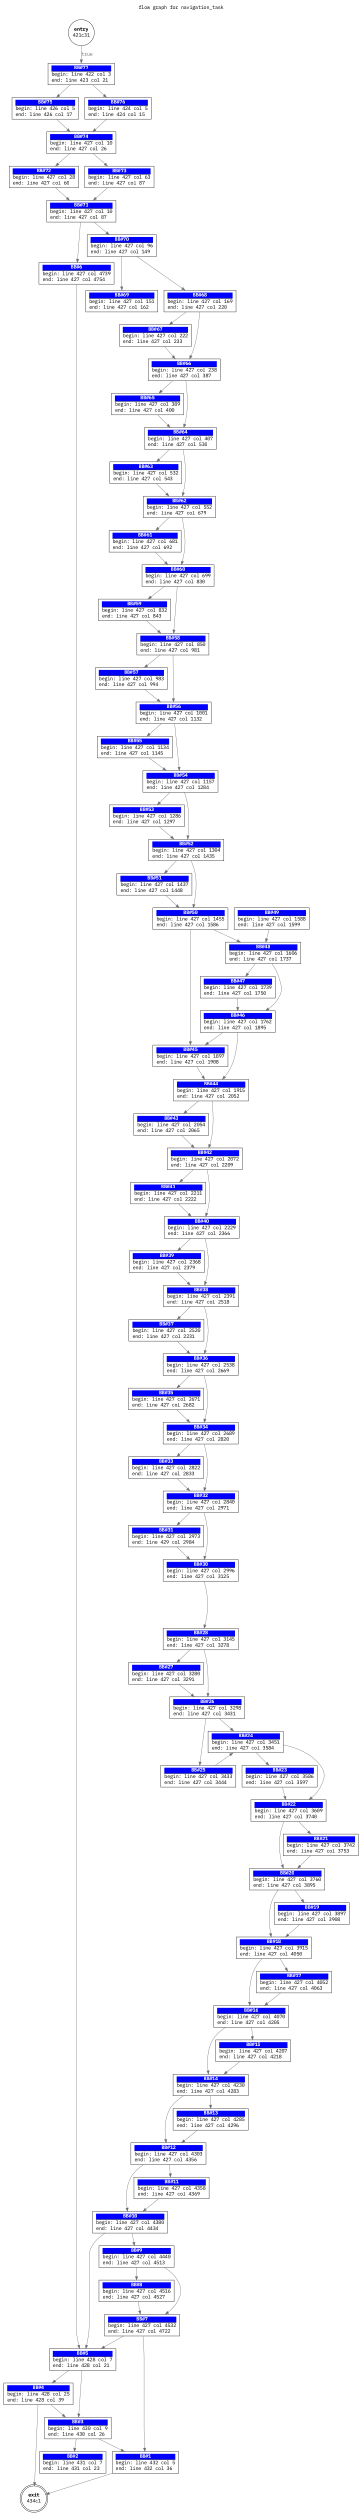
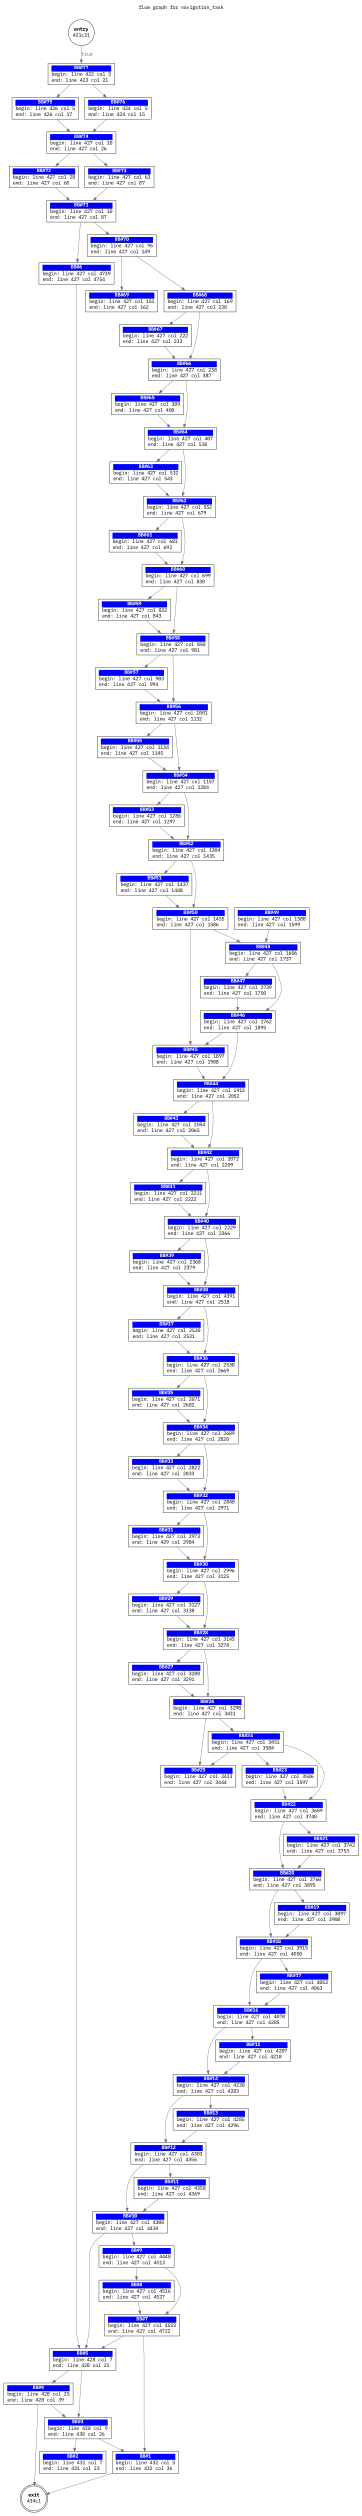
(201, 1296) -> (201, 1296)
(164, 1336) -> (164, 1336)
none -> (166, 1605)
(223, 1760) -> (221, 1758)
